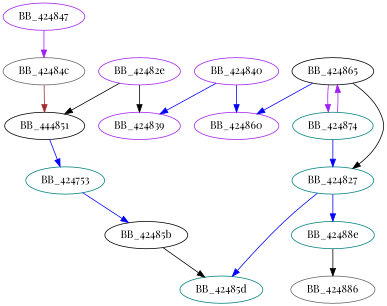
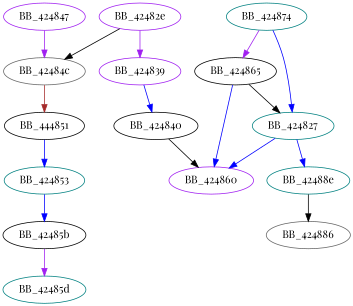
(237, 71) -> (156, 126)
(139, 95) -> (140, 40)
(237, 95) -> (181, 150)
(328, 95) -> none
(95, 97) -> (96, 42)
(191, 97) -> (147, 95)
(65, 180) -> (44, 180)
(276, 230) -> (255, 151)
(181, 260) -> (44, 259)
